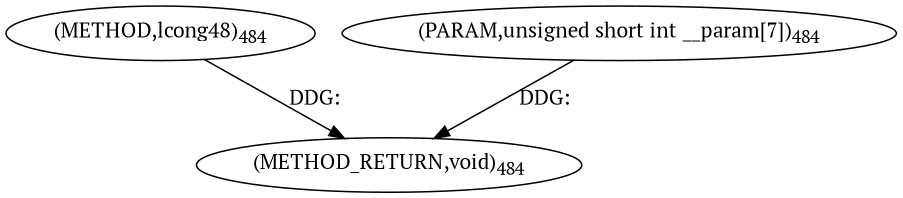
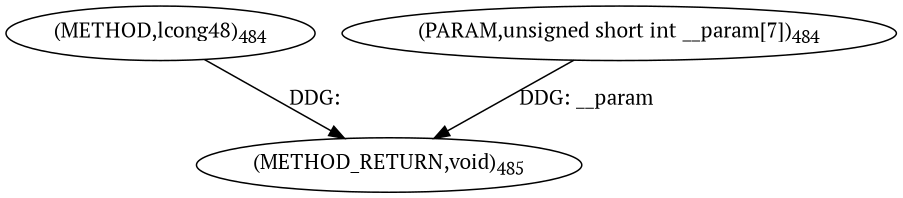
(548, 99) -> (587, 99)
(511, 163) -> (511, 163)
